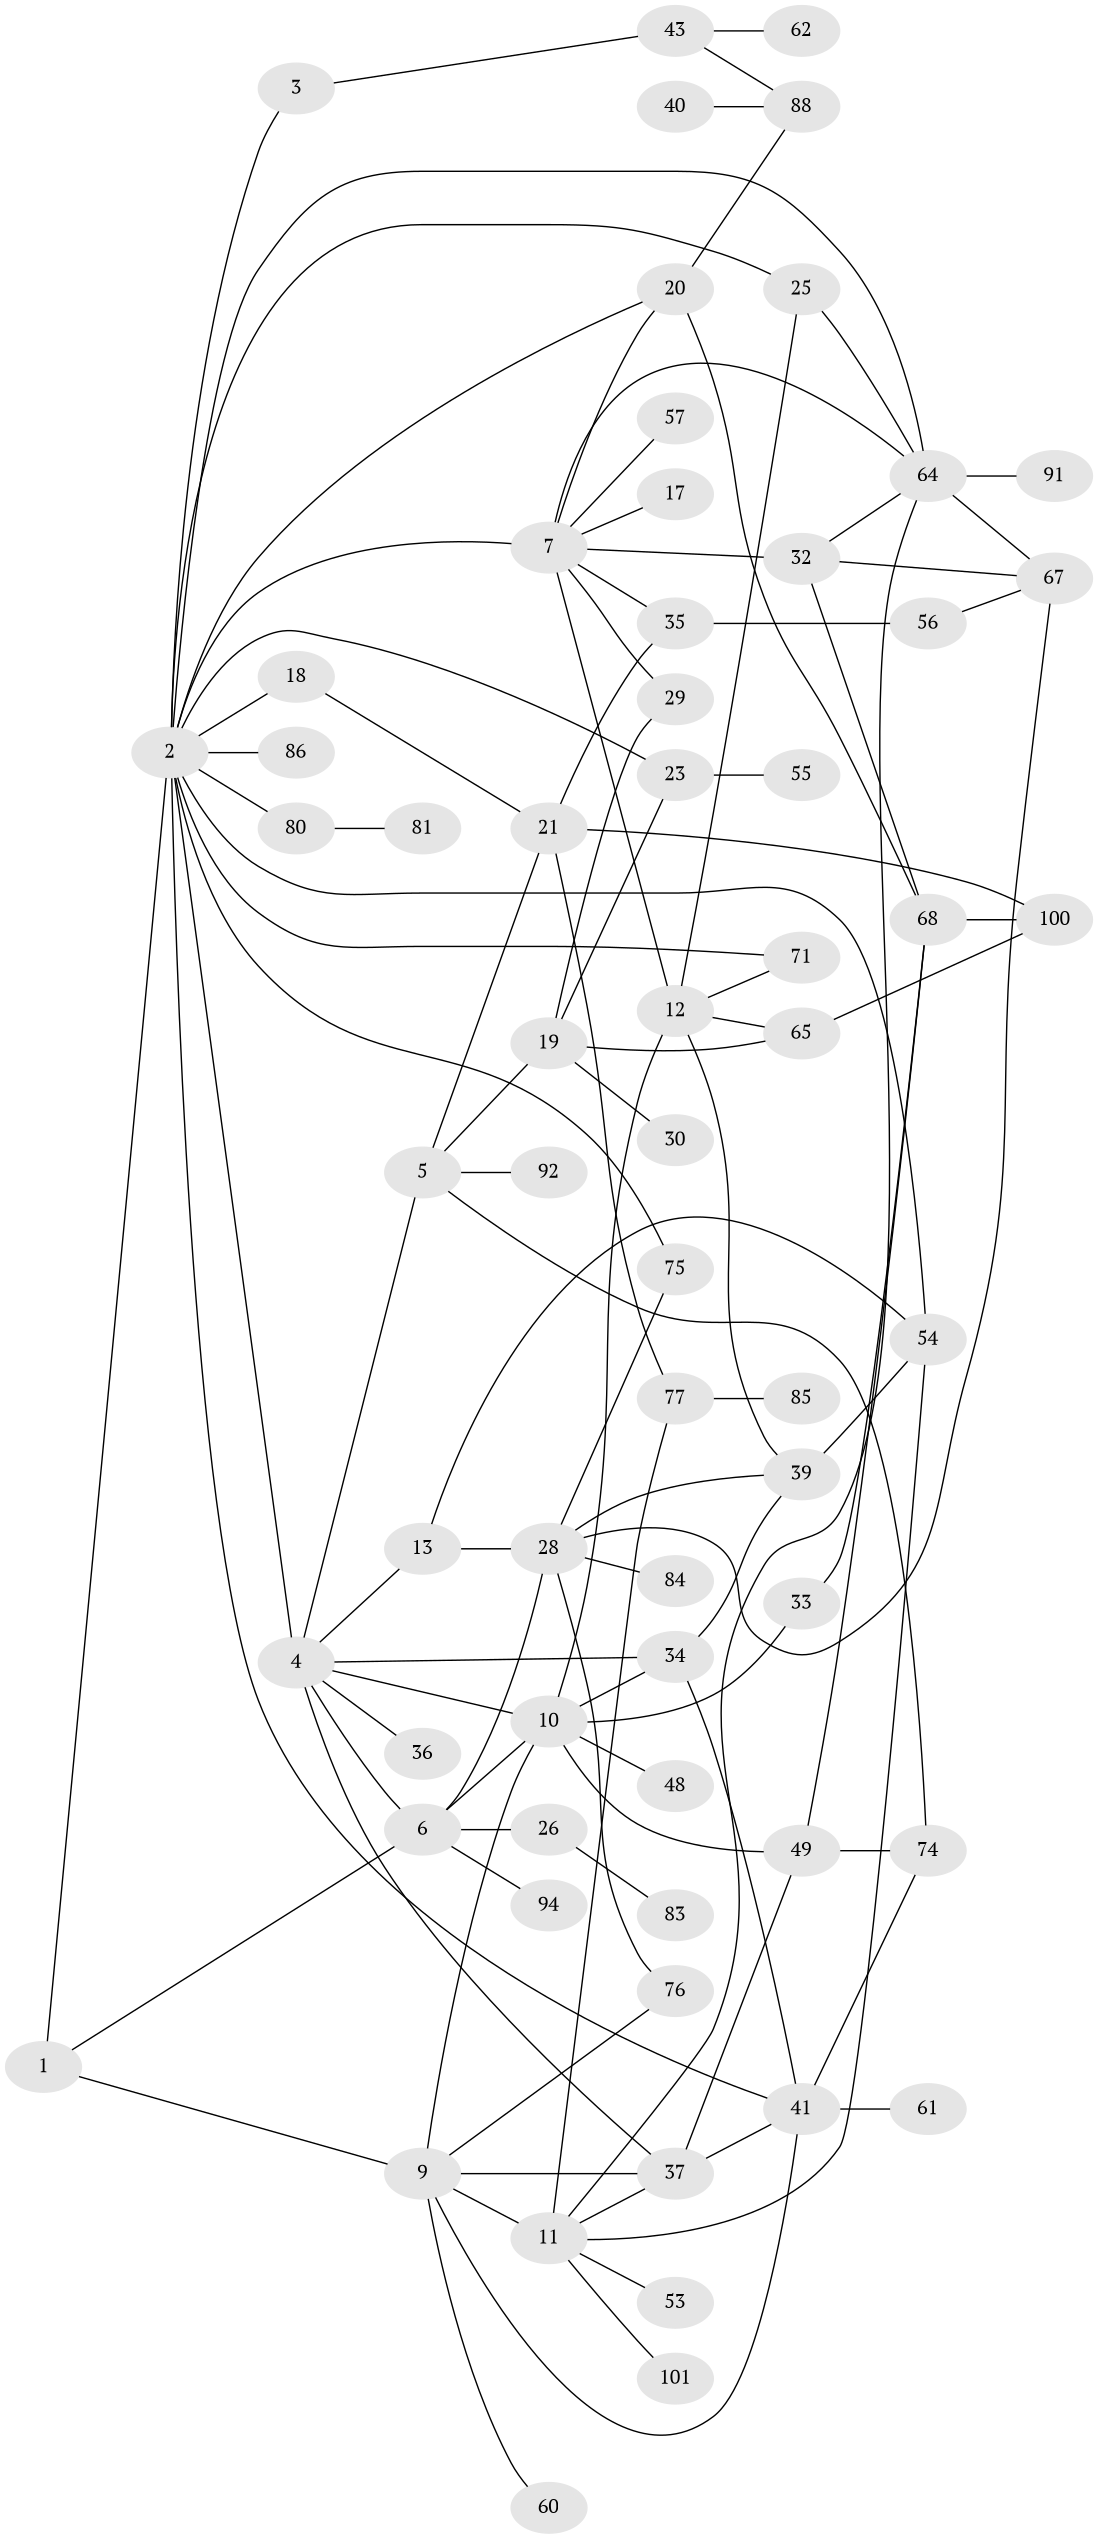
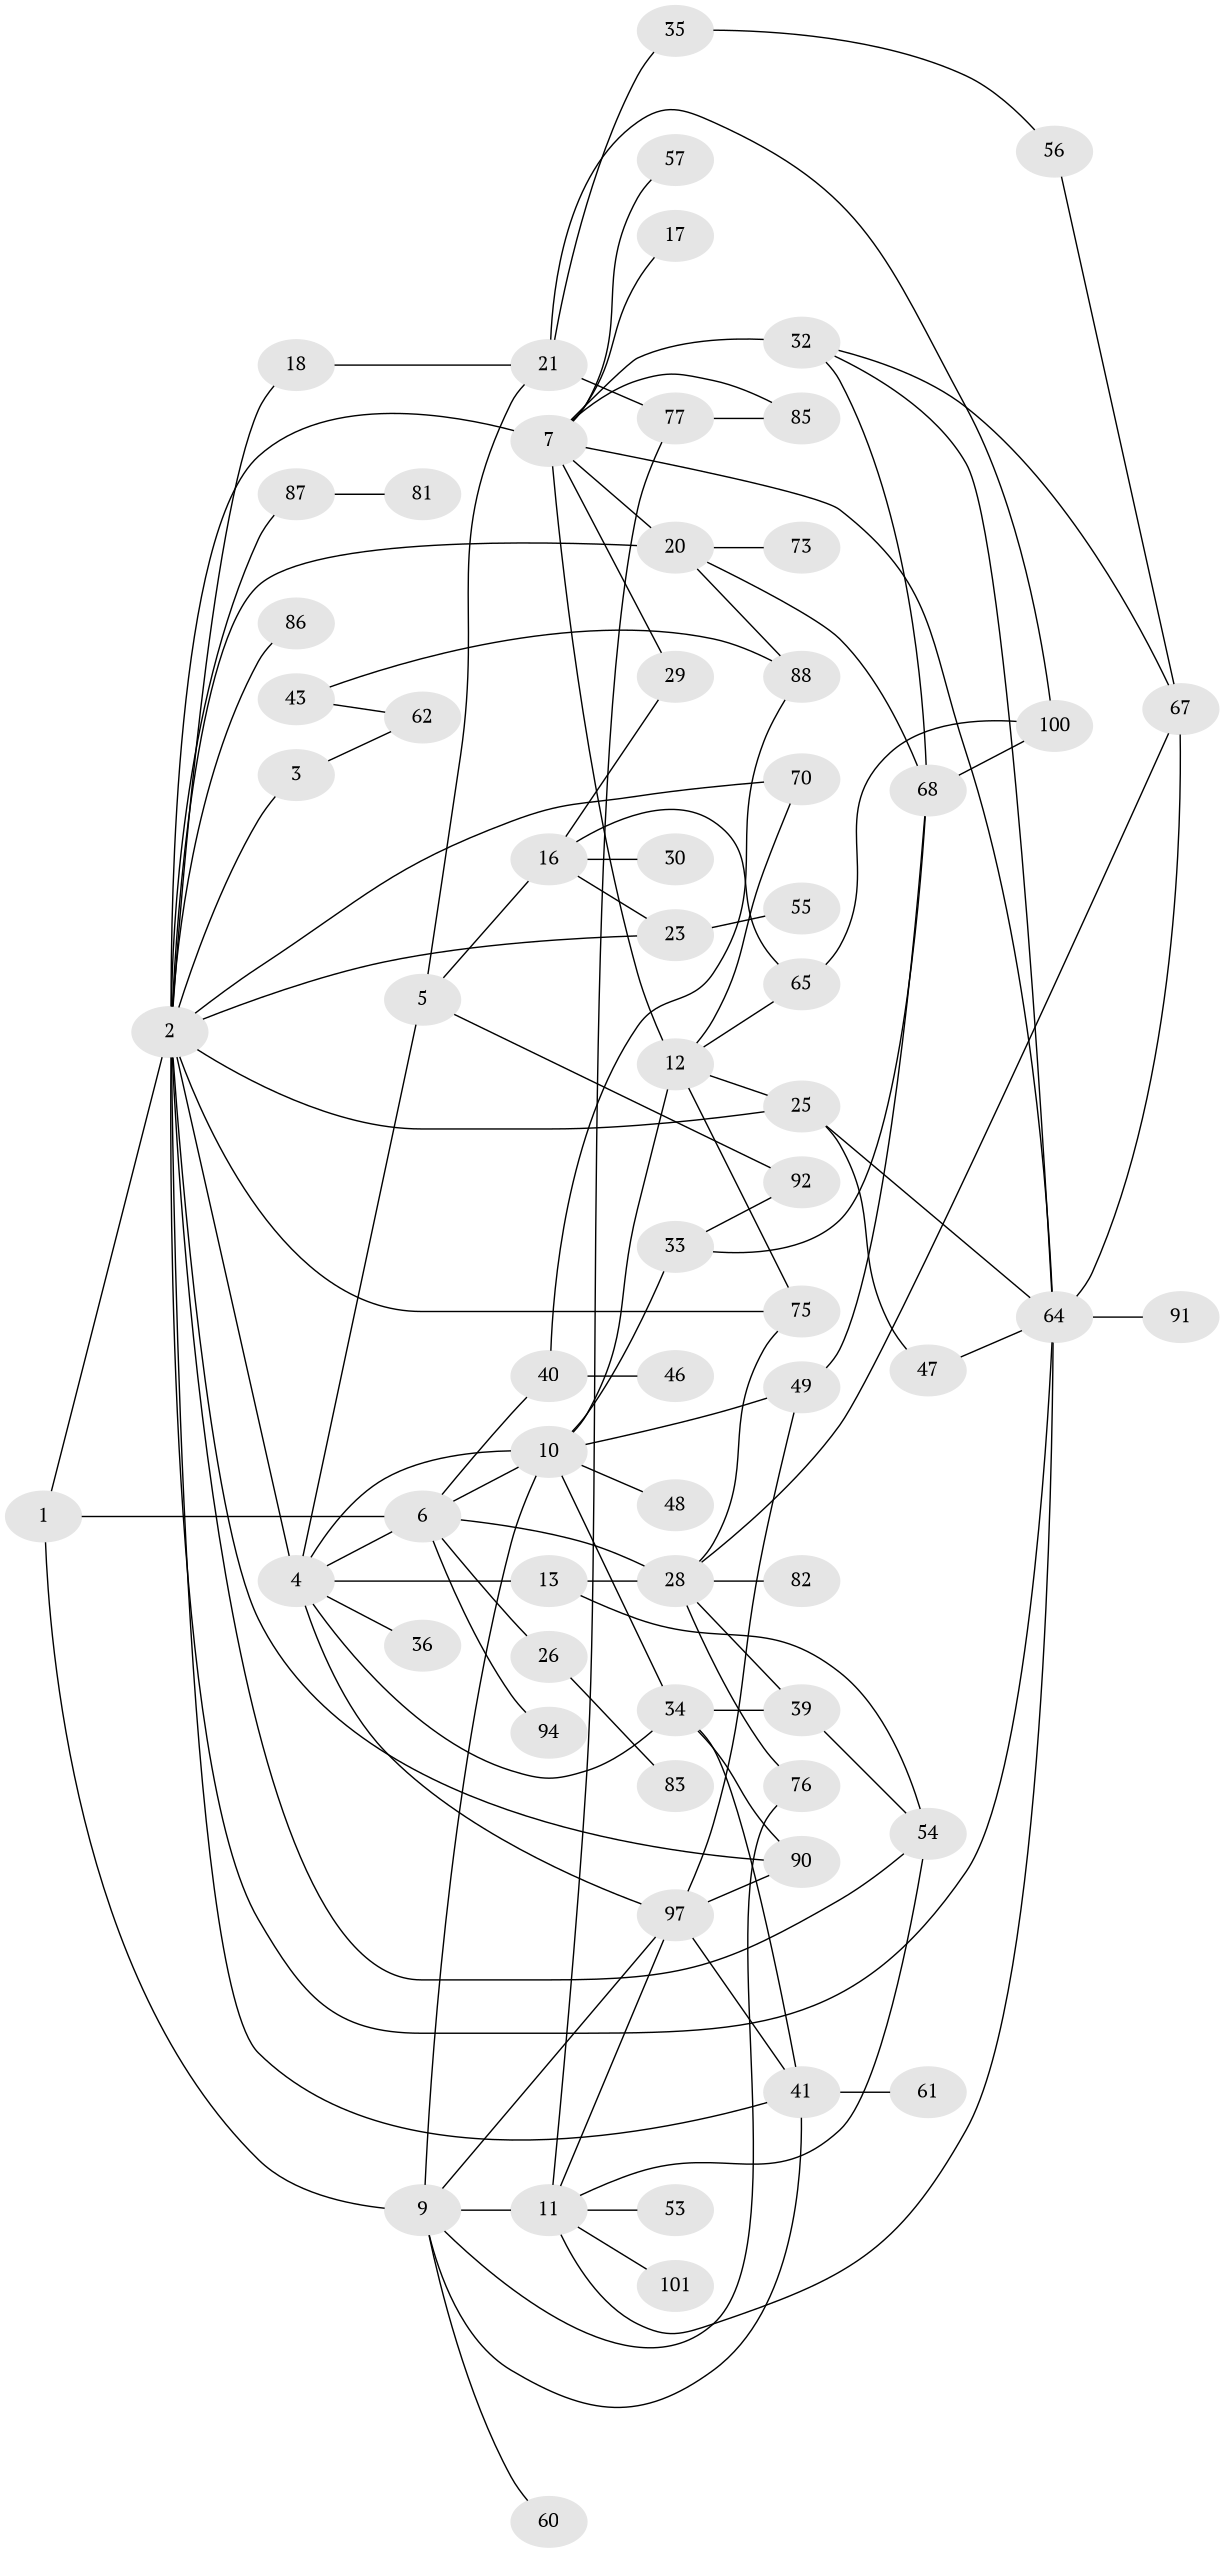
(486, 60) -> (360, 746)
none -> (802, 548)
(612, 586) -> (668, 374)
(296, 828) -> (296, 494)
(802, 958) -> (802, 779)
(549, 1043) -> (549, 859)
none -> (739, 1215)
(729, 1247) -> (739, 1188)
none -> (928, 1370)
none -> (675, 1376)
none -> (486, 1443)
(675, 1581) -> (802, 1581)
(928, 1851) -> none
none -> (802, 1862)
(675, 2174) -> (675, 1915)
